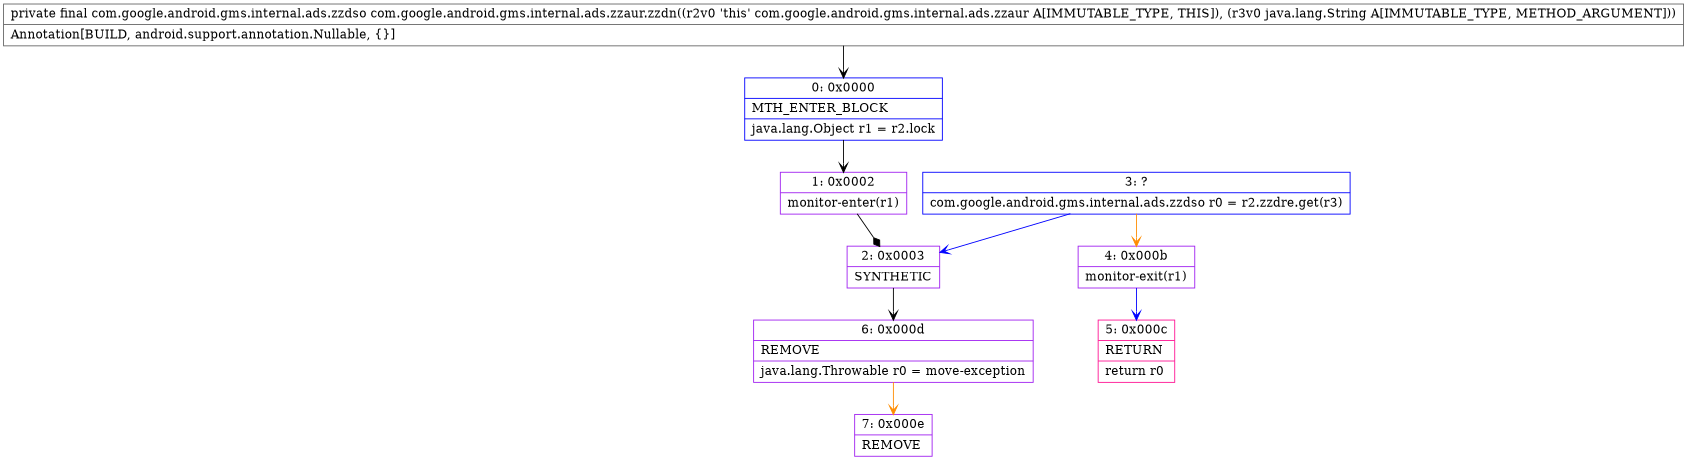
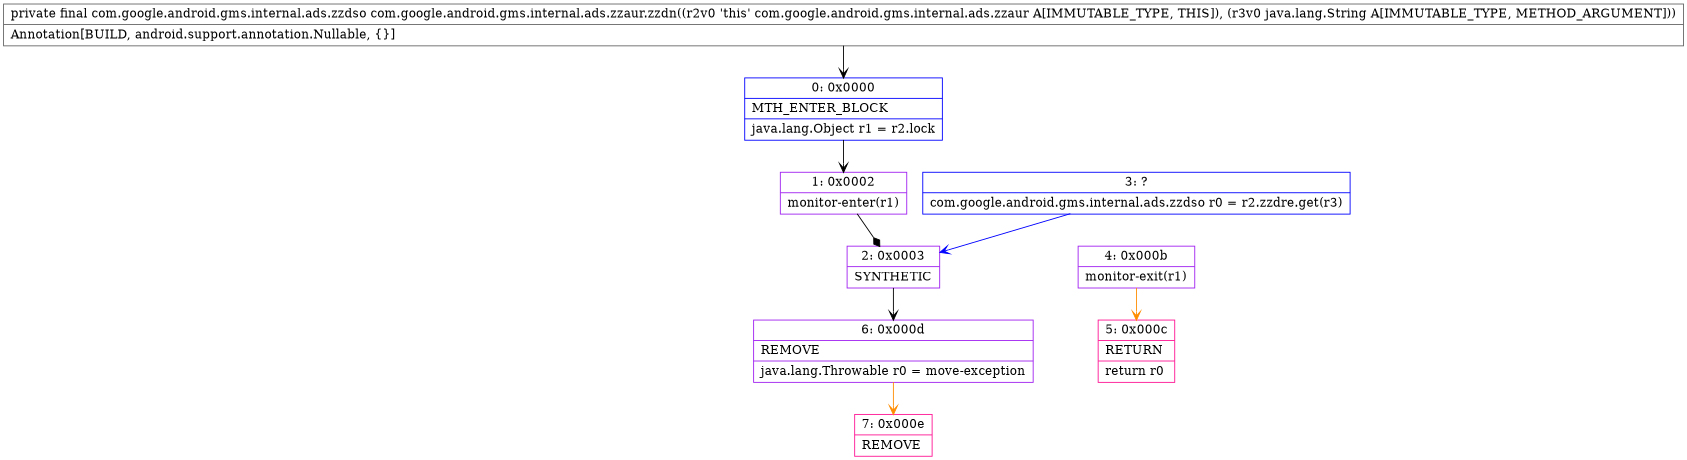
(1136, 226) -> none
(1136, 300) -> (1136, 300)
(893, 435) -> (893, 435)
